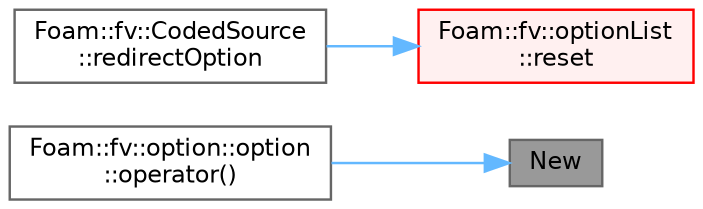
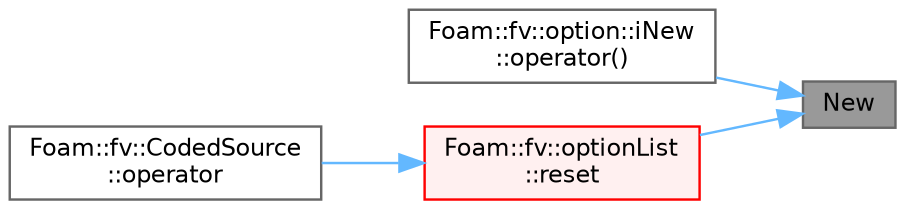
(170, 46) -> (165, 163)
none -> (739, 127)
(170, 163) -> (562, 46)
